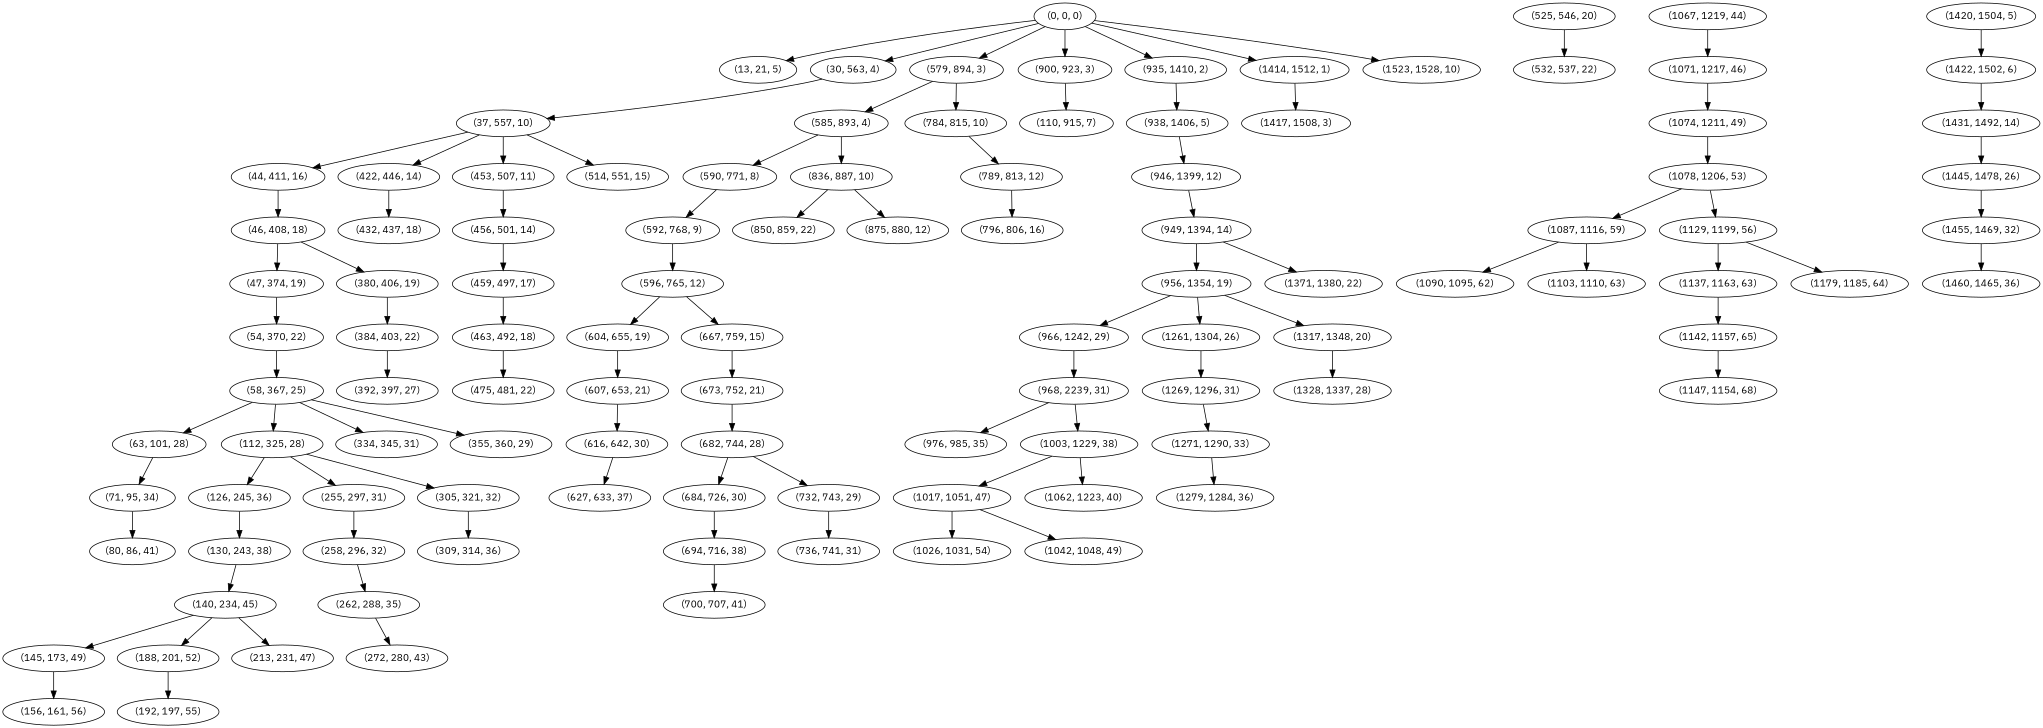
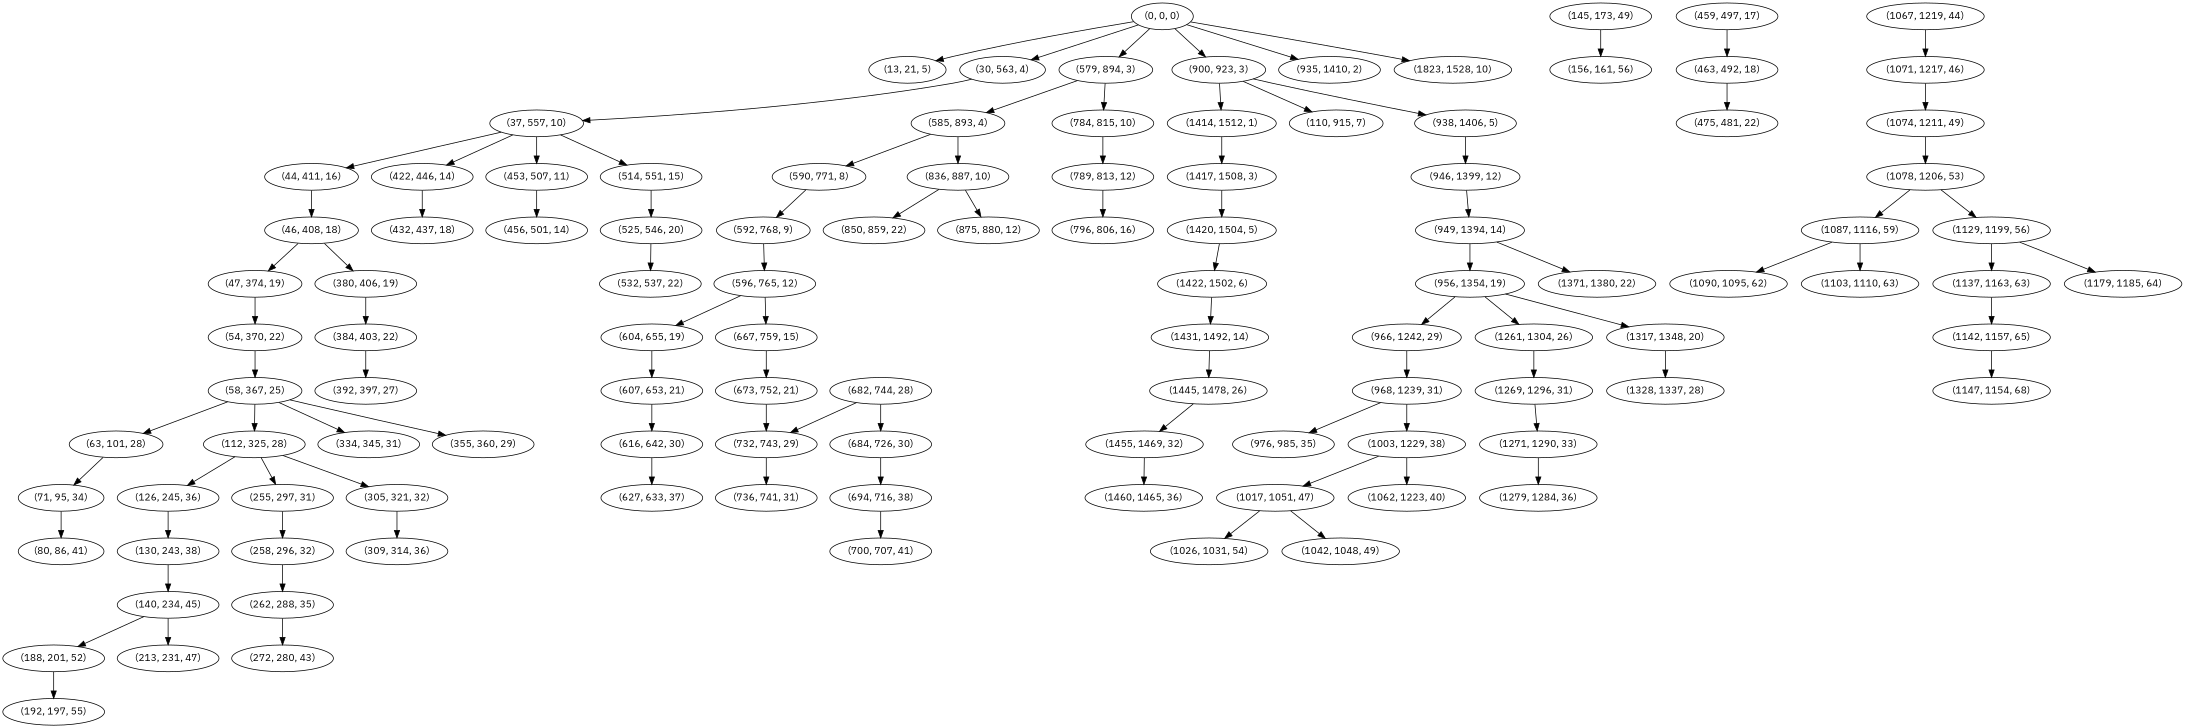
(1170, 41) -> (1220, 93)
(1422, 70) -> (1453, 70)
(1176, 93) -> (1336, 97)
none -> (651, 200)
none -> (1222, 200)
(503, 253) -> none
(1074, 391) -> (1407, 391)
(732, 414) -> (766, 414)
(143, 630) -> none
